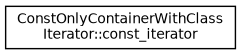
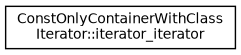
(121, 27) -> (121, 27)
